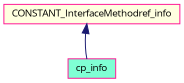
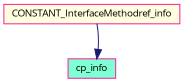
(85, 46) -> (98, 37)
